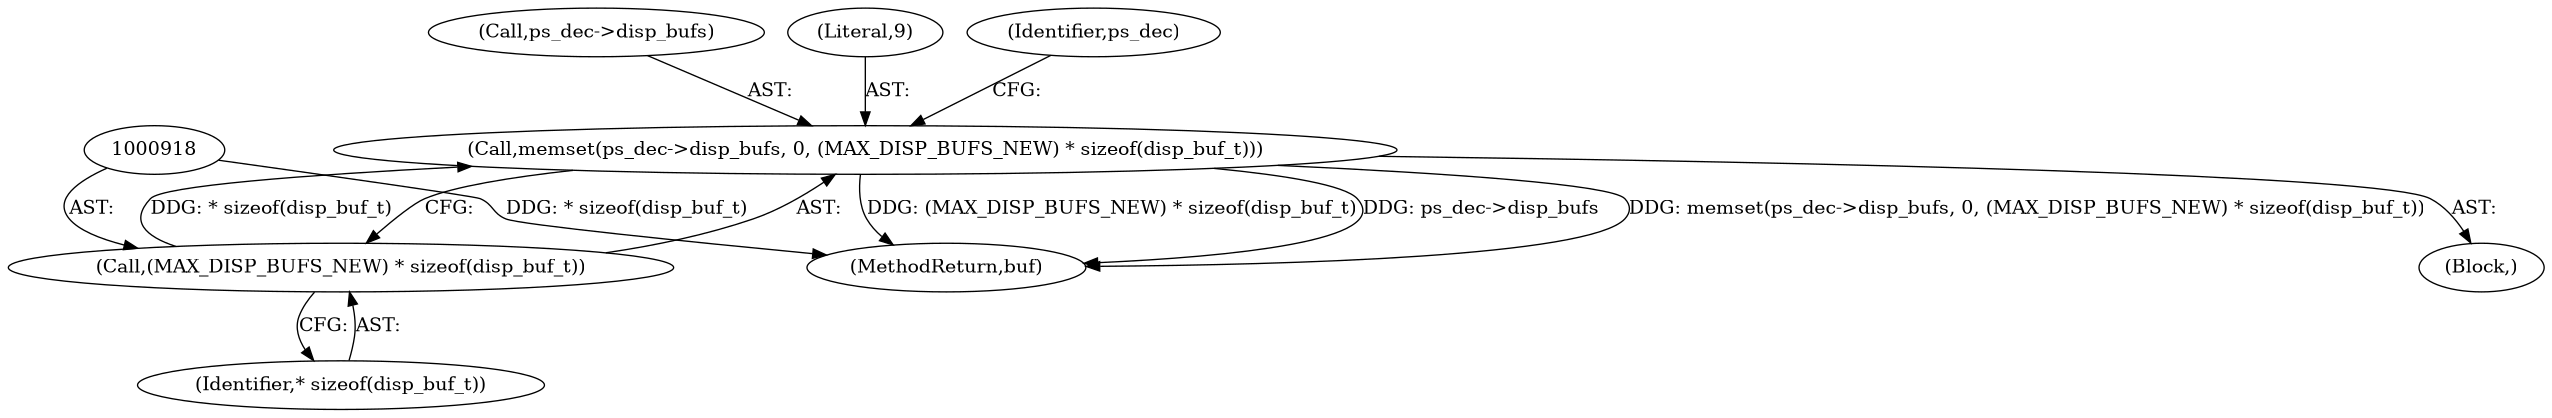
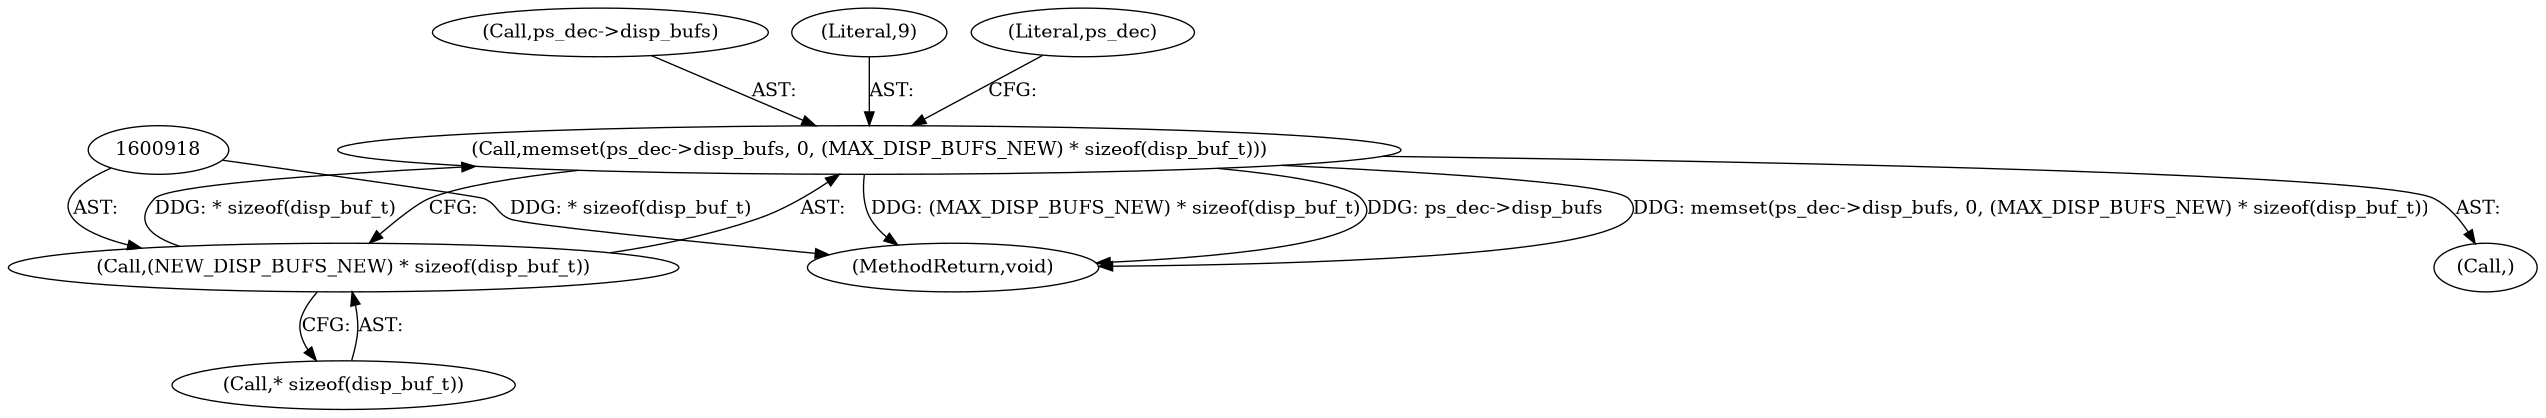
(1094, 32) -> (1083, 32)
(155, 150) -> (158, 150)
(341, 268) -> (344, 268)
(946, 268) -> (953, 268)
(2482, 268) -> (2486, 268)
(341, 385) -> (344, 385)
